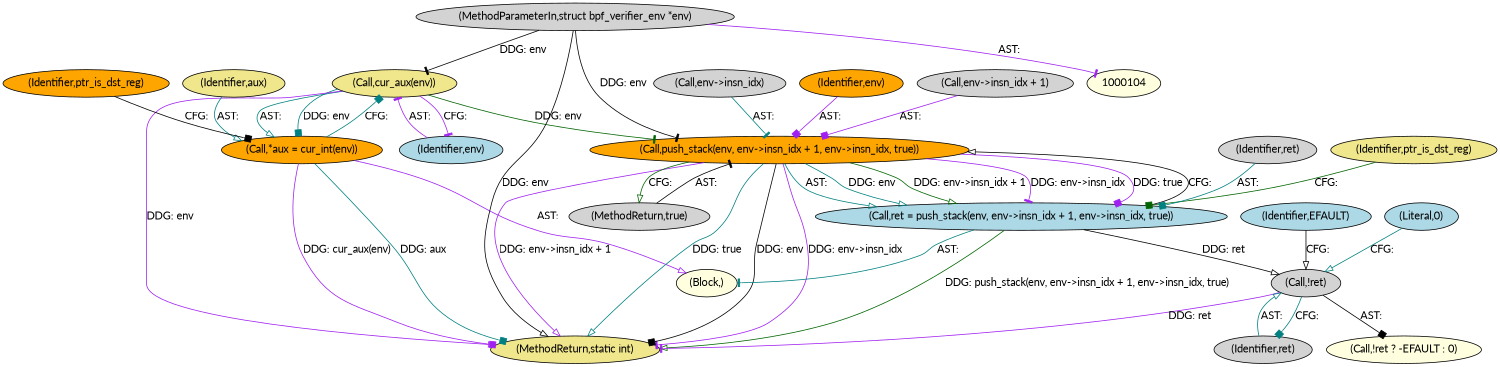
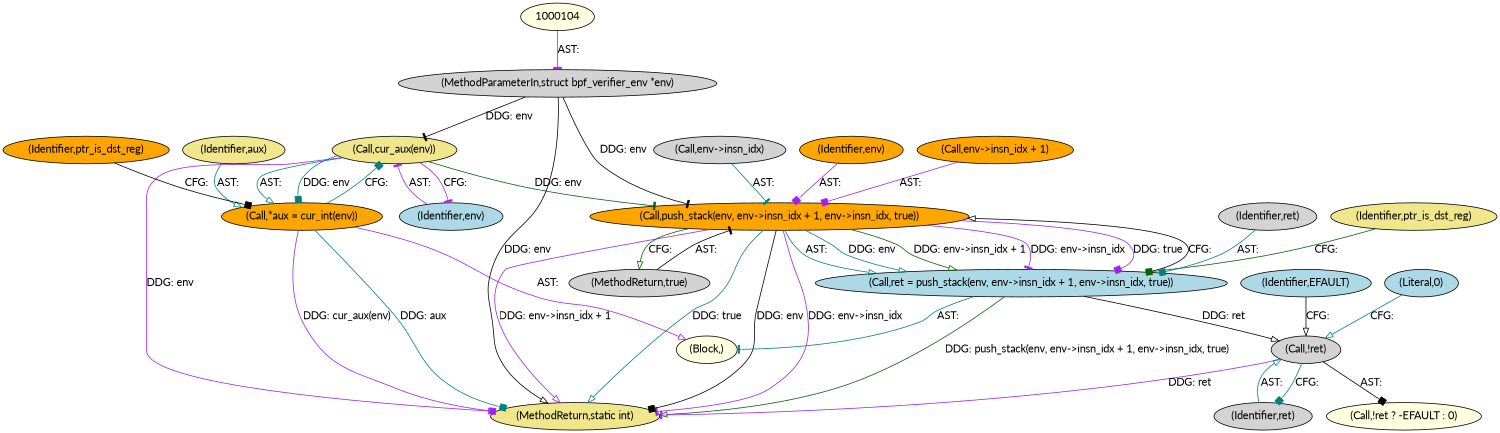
(902, 42) -> (558, 48)
(995, 83) -> (995, 150)
